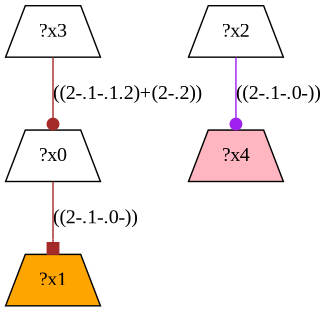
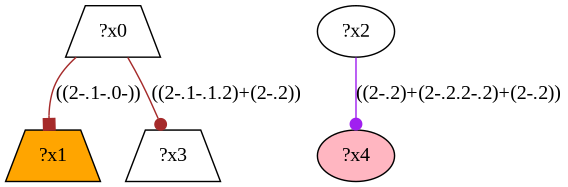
(236, 31) -> (356, 31)
(53, 88) -> (144, 88)
(279, 94) -> (459, 94)
(236, 156) -> (356, 156)
